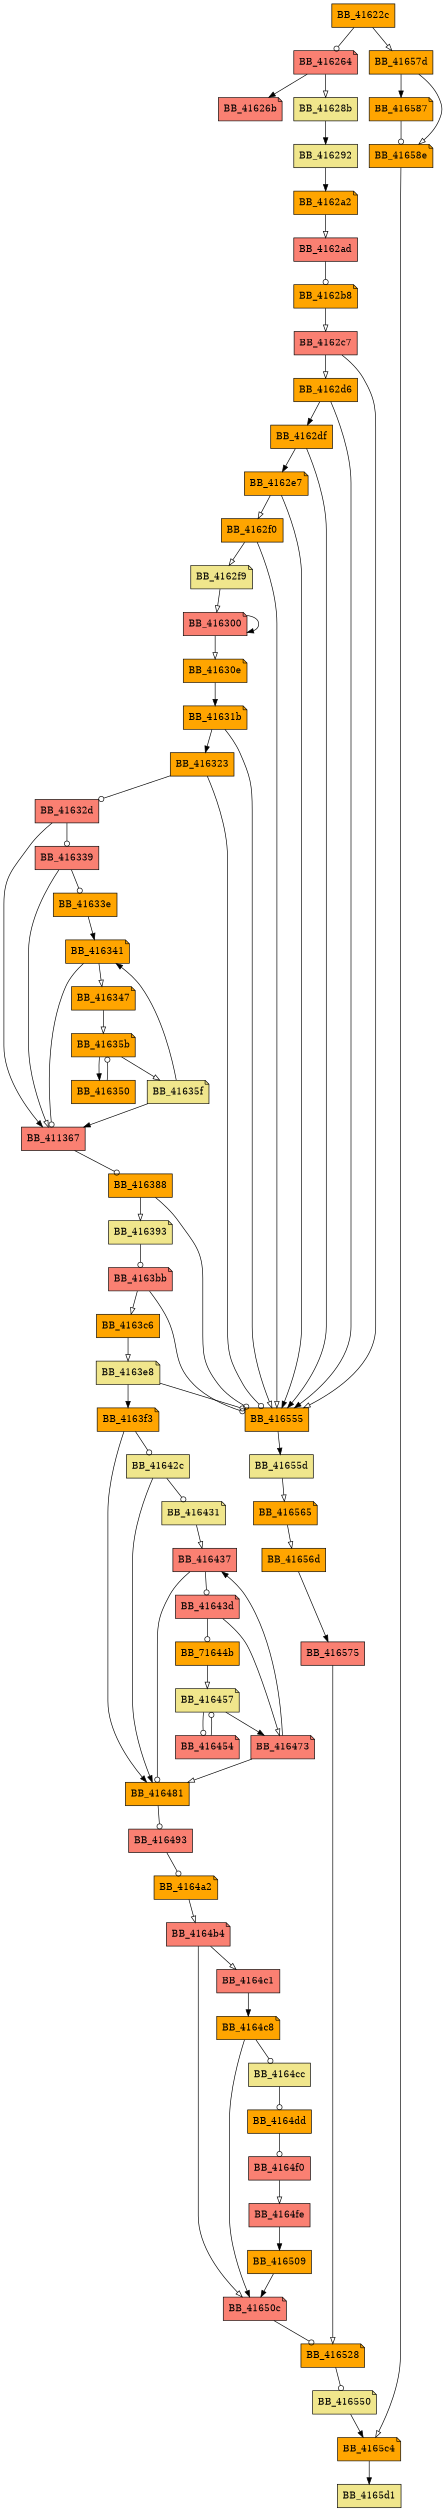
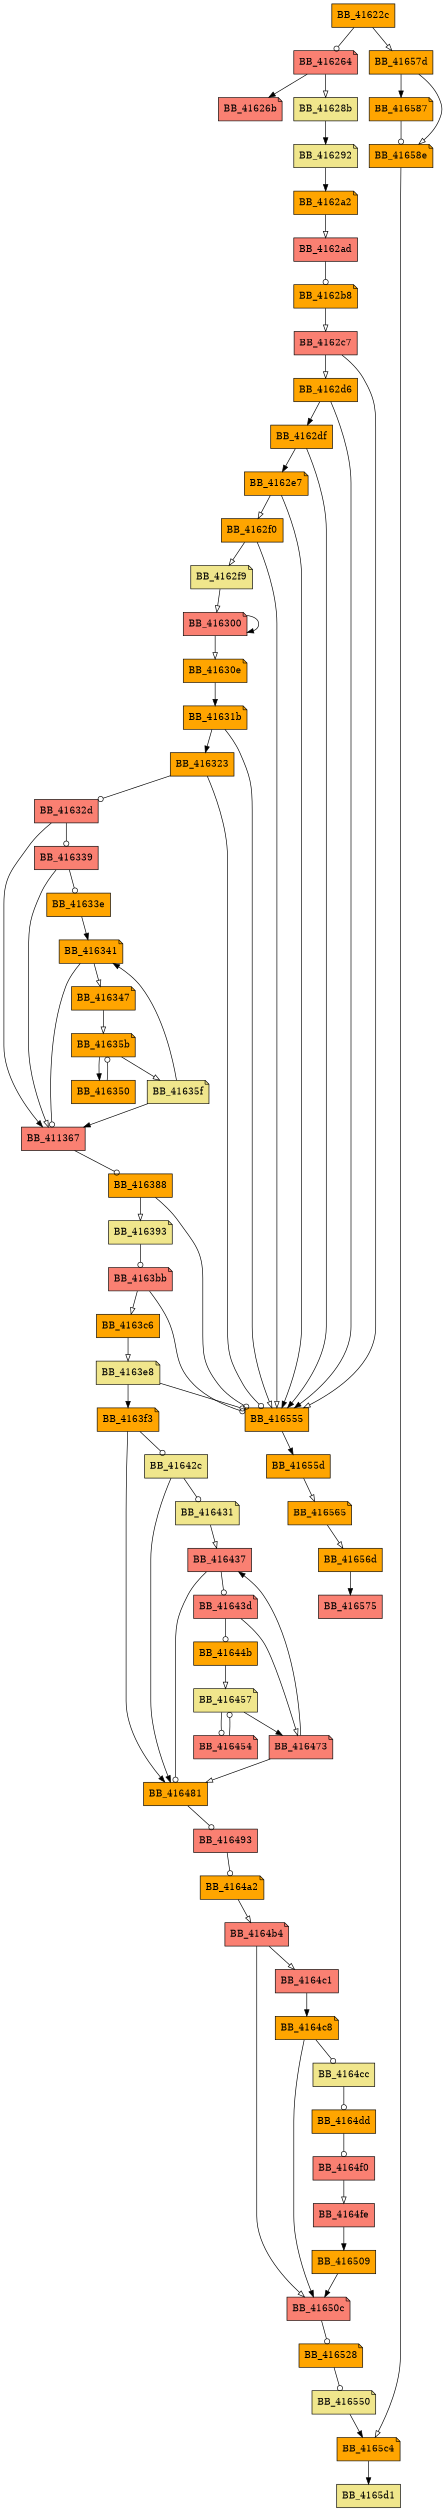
(326, 156) -> (326, 156)
(281, 1466) -> (298, 1466)
(207, 1654) -> (226, 1654)
(333, 2001) -> none
